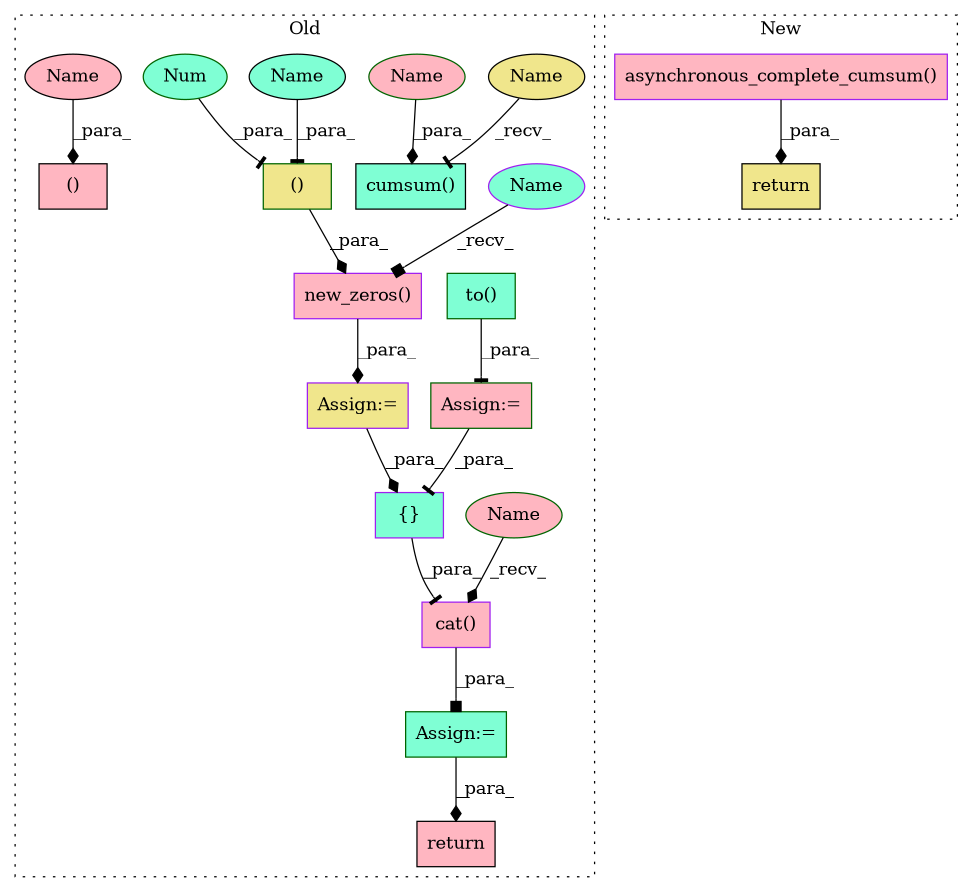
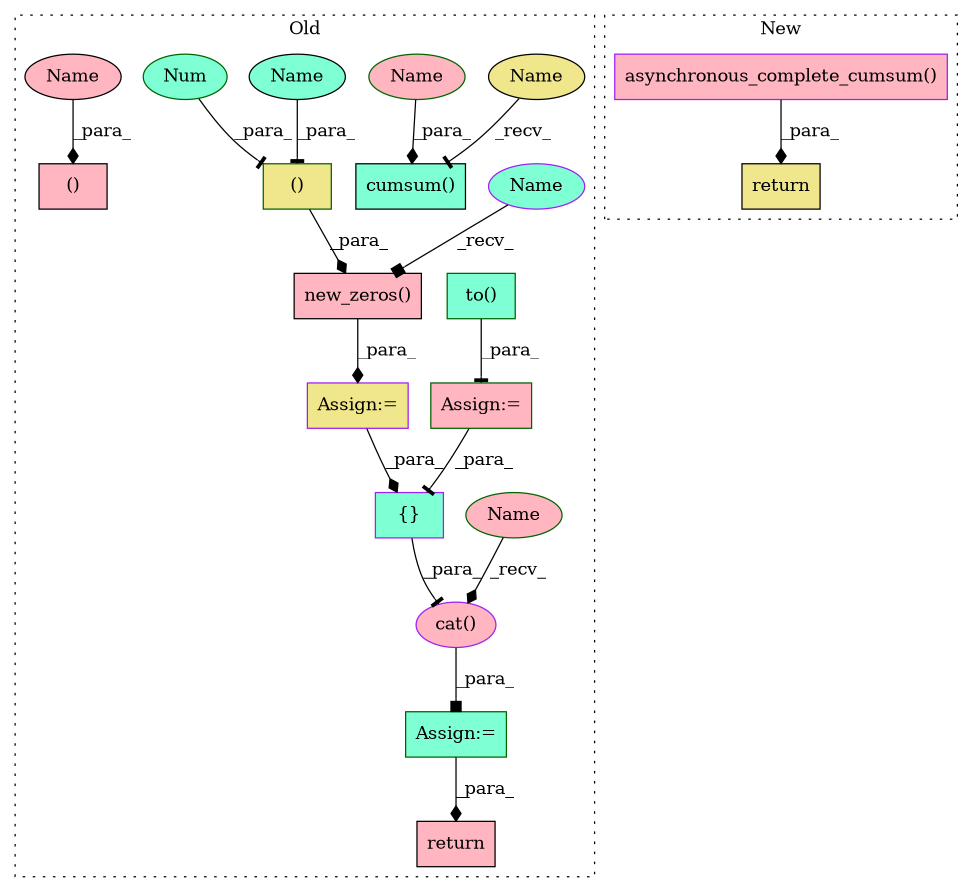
(358, 296) -> (358, 296)
(456, 625) -> (456, 625)
